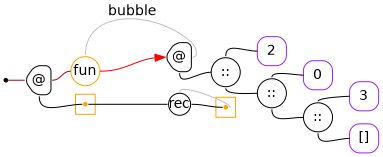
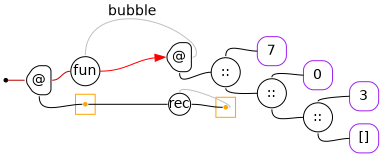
(272, 51) -> (272, 51)
(85, 71) -> (85, 71)
